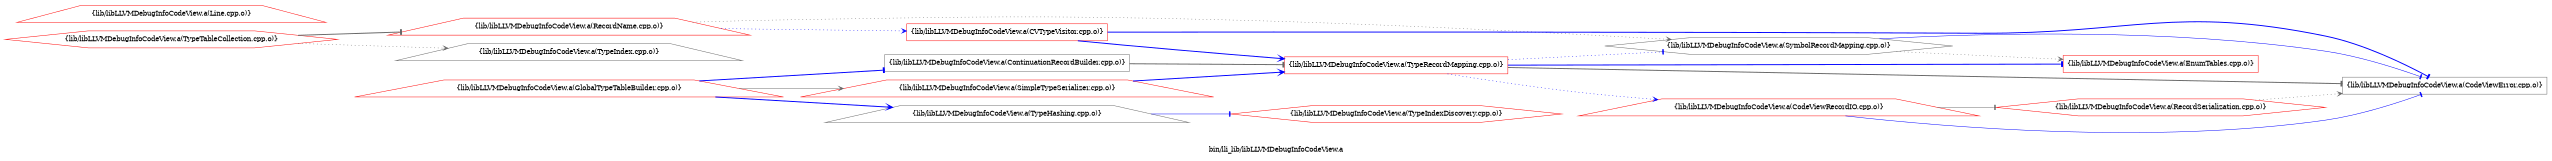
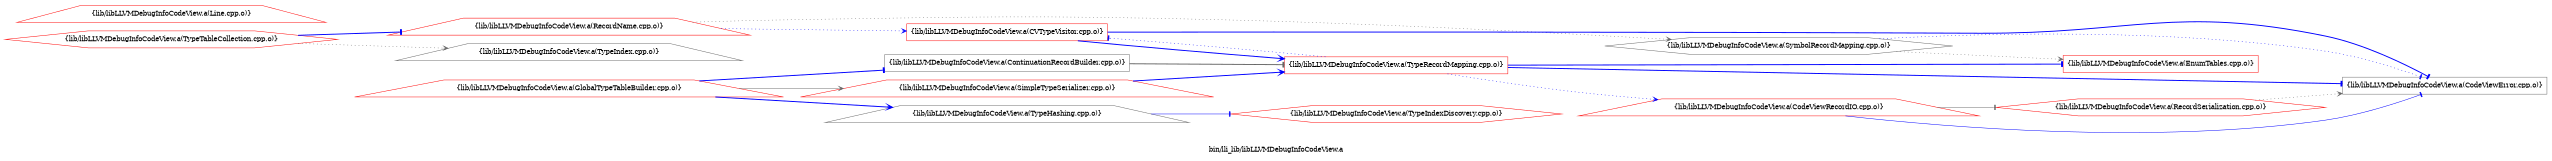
(349, 34) -> (349, 34)
(2151, 36) -> (2151, 36)
(1585, 56) -> (1218, 47)
(1924, 76) -> (1924, 76)
